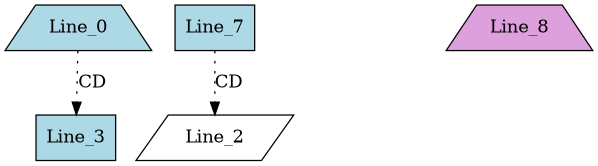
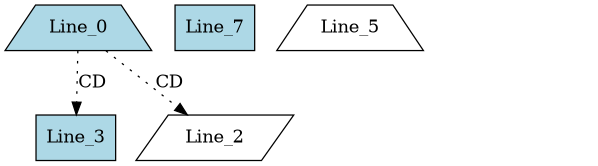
none -> (350, 28)
(519, 28) -> none
(215, 76) -> (141, 79)
